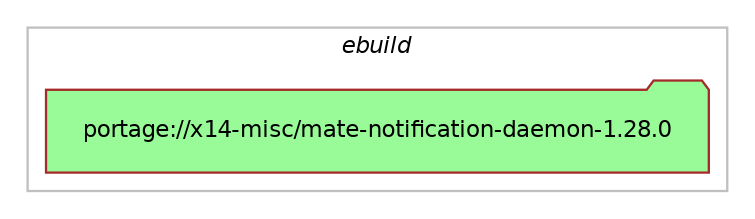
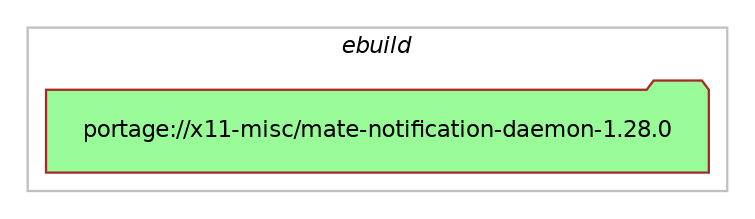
(377, 131) -> (377, 131)
